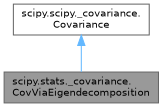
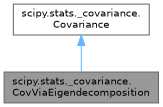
(81, 20) -> (81, 20)
